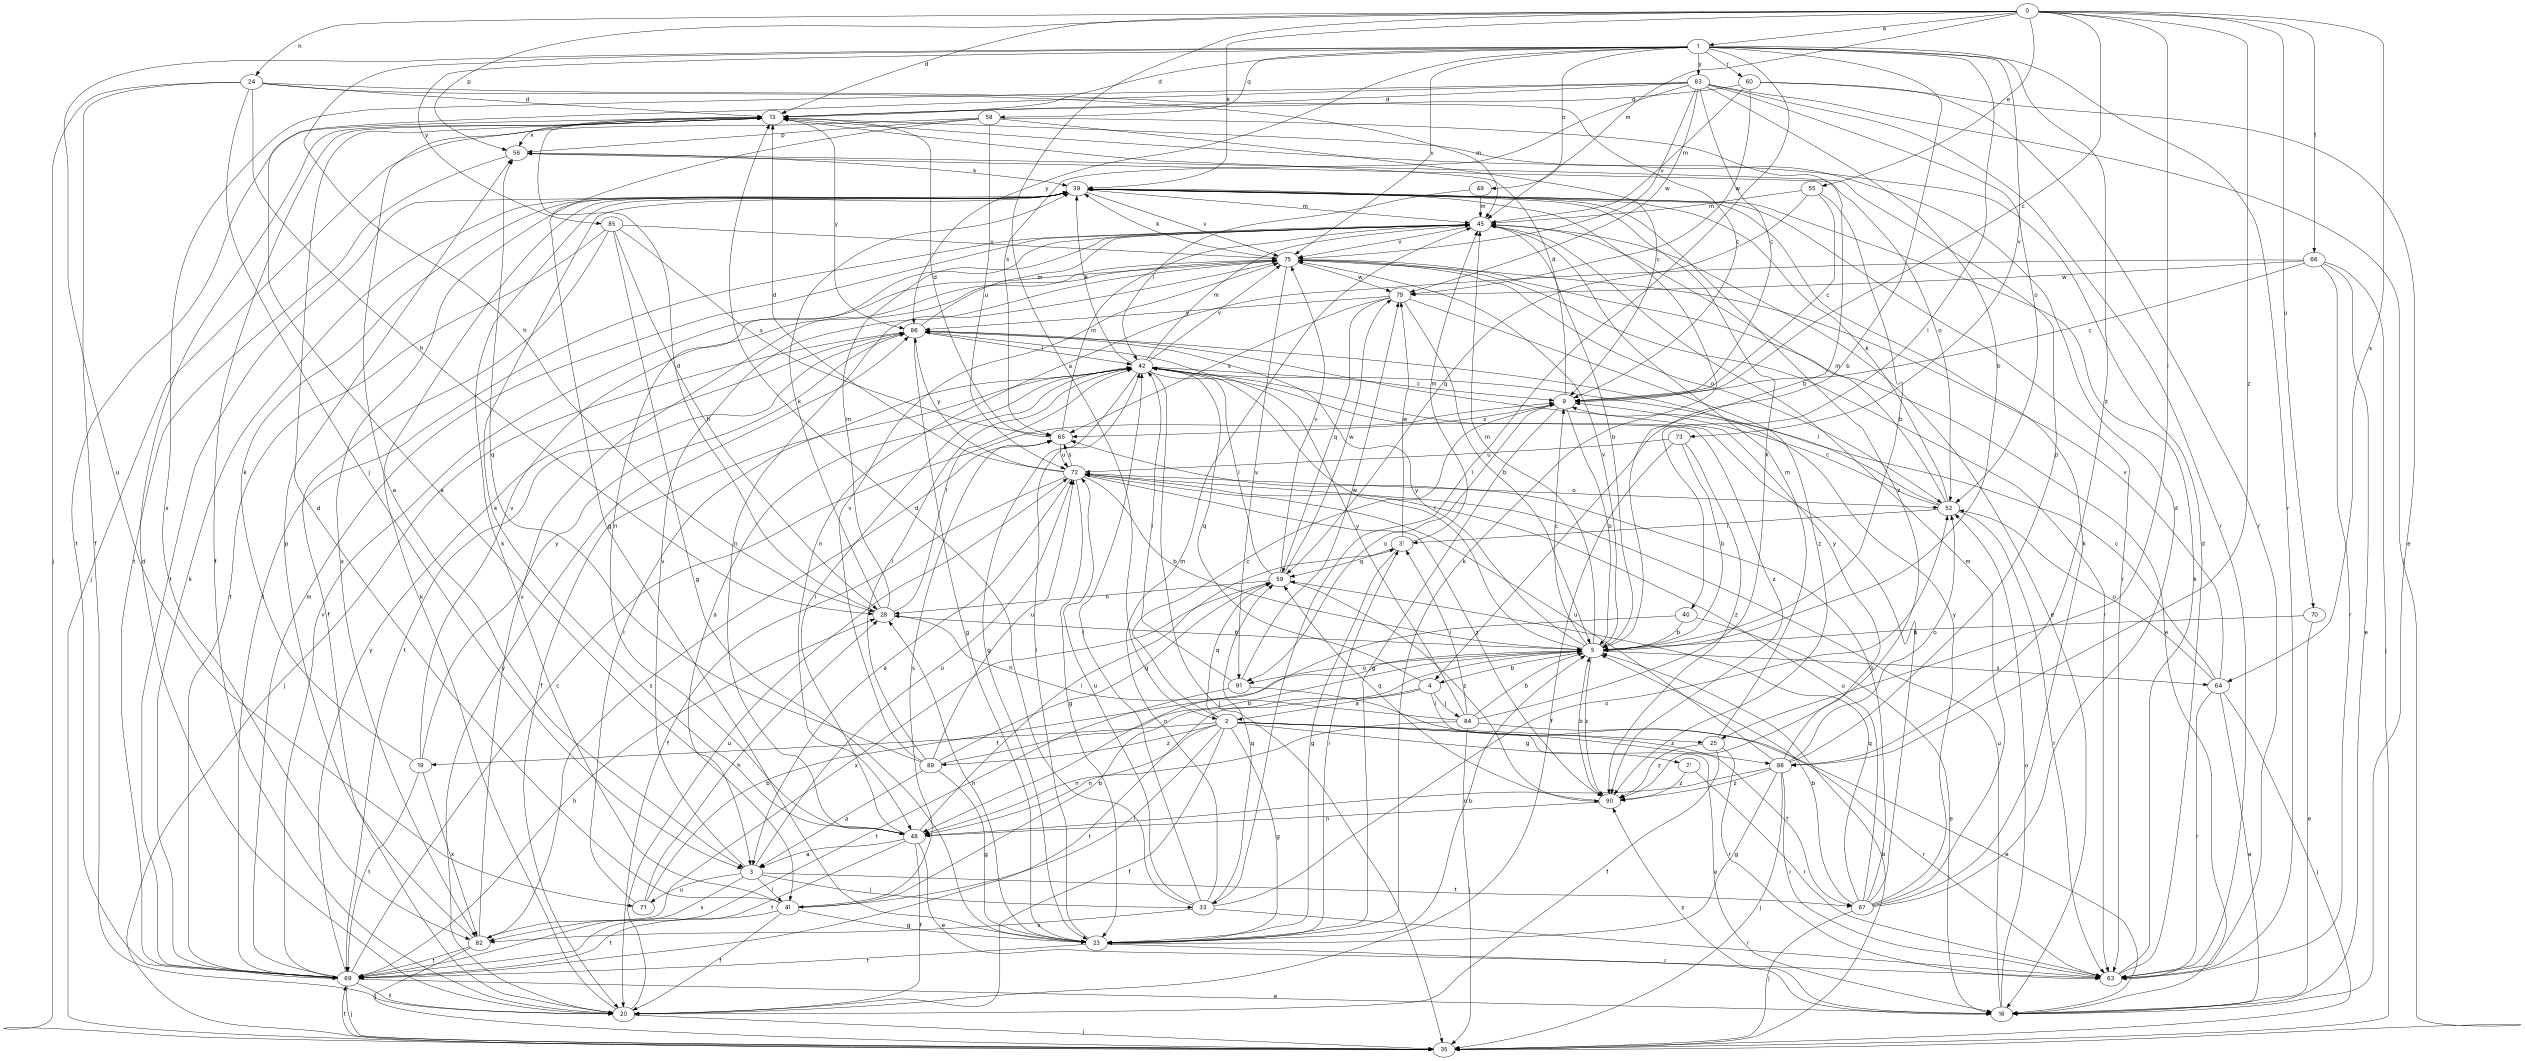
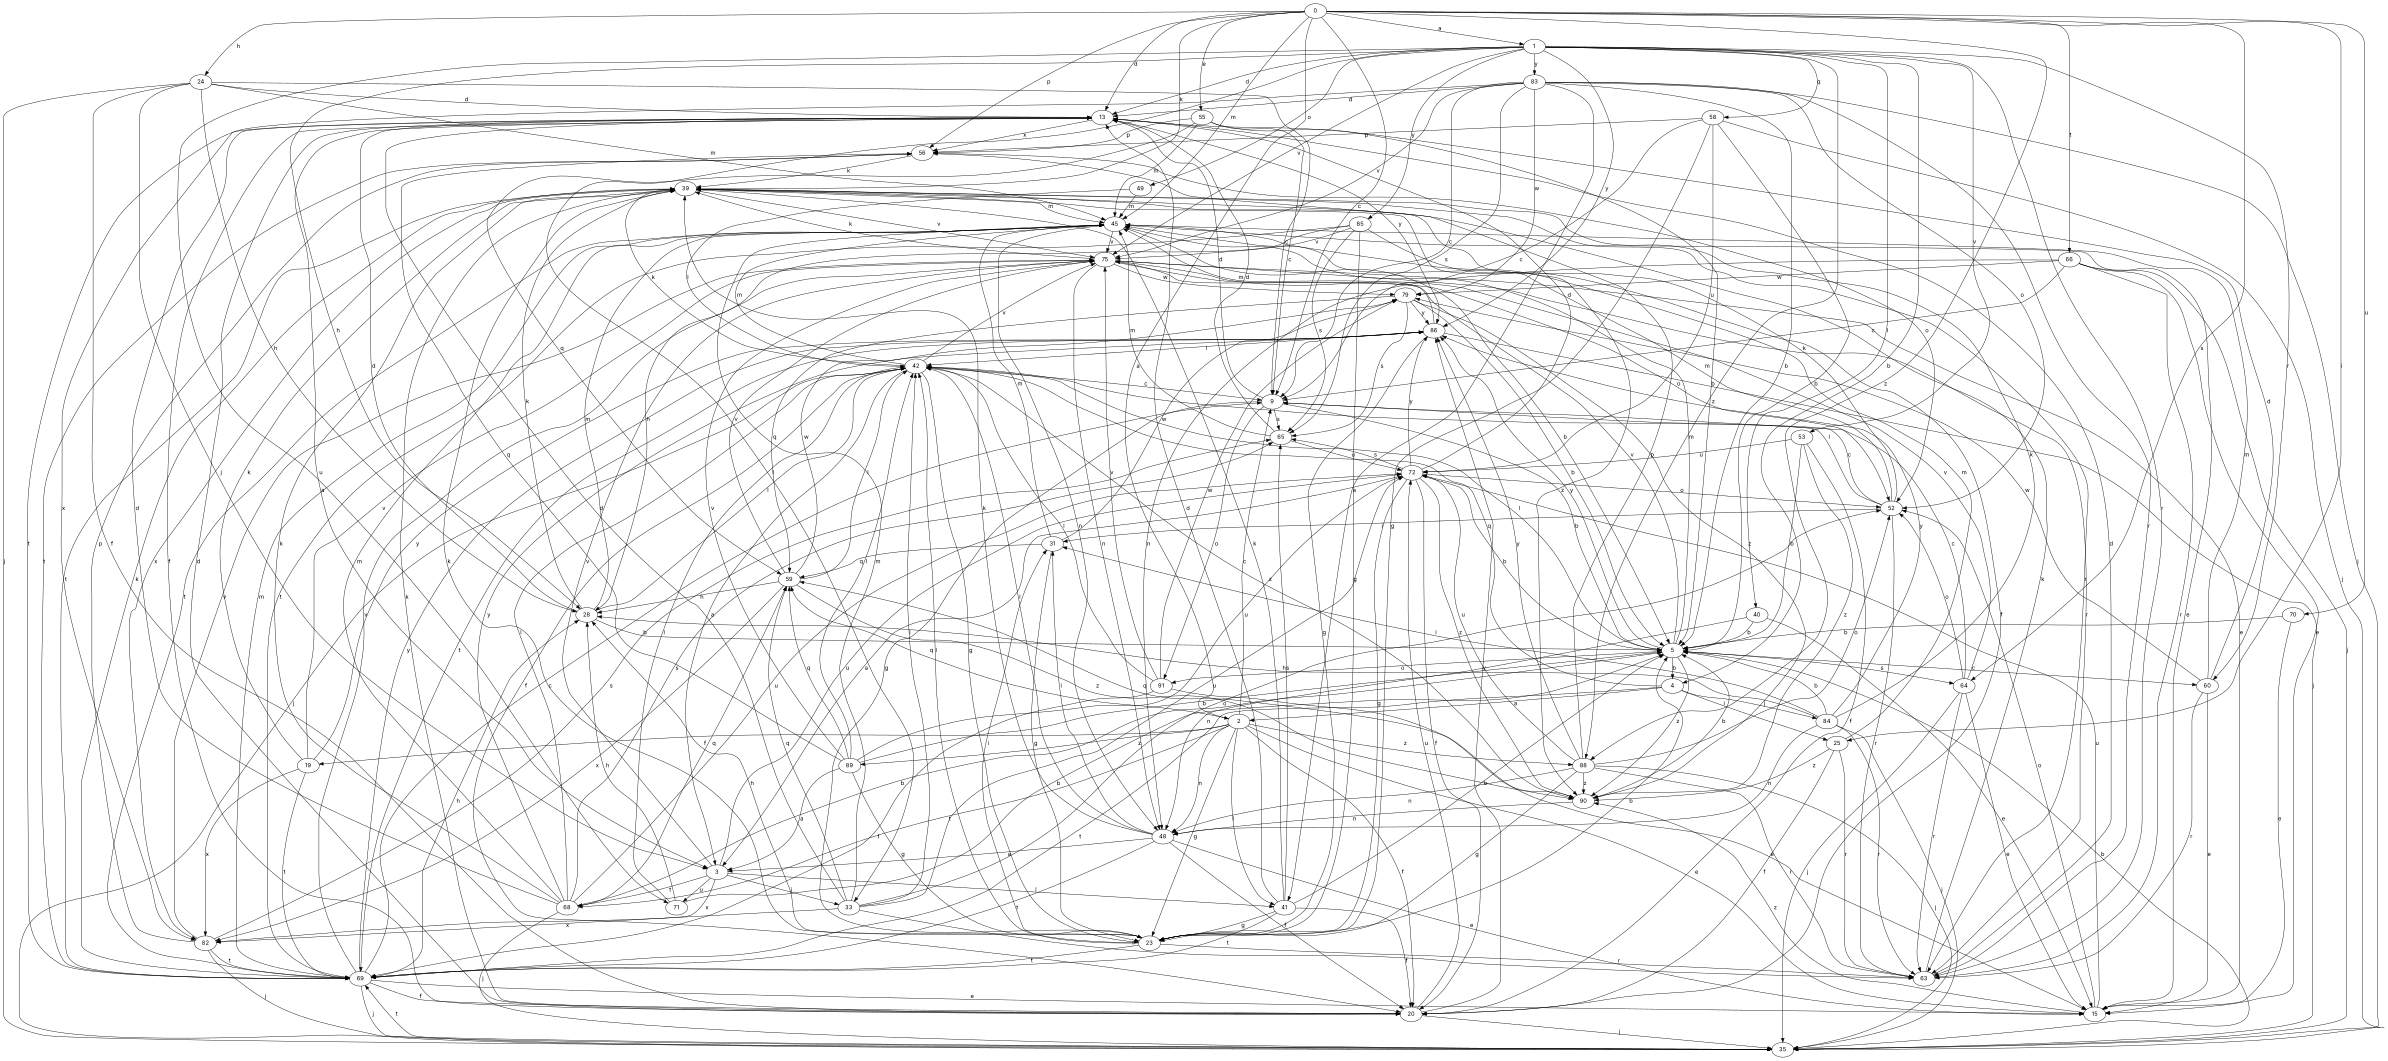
none -> (1105, 141)
(1679, 437) -> (1802, 437)
(1564, 458) -> (566, 705)
(1255, 470) -> (1110, 468)
(1555, 538) -> (1938, 668)
(1689, 766) -> none
(1862, 908) -> (567, 908)
(2002, 1014) -> (2095, 1014)
